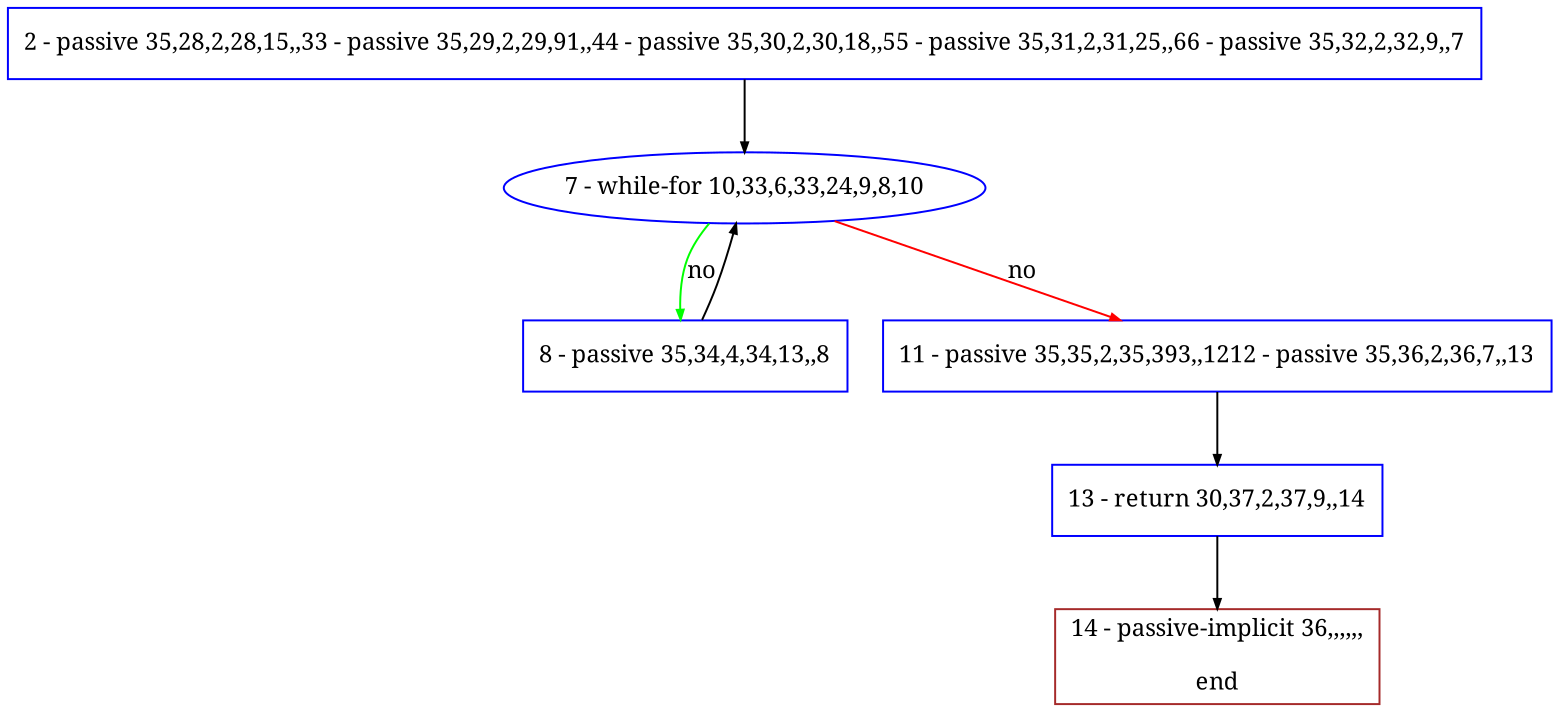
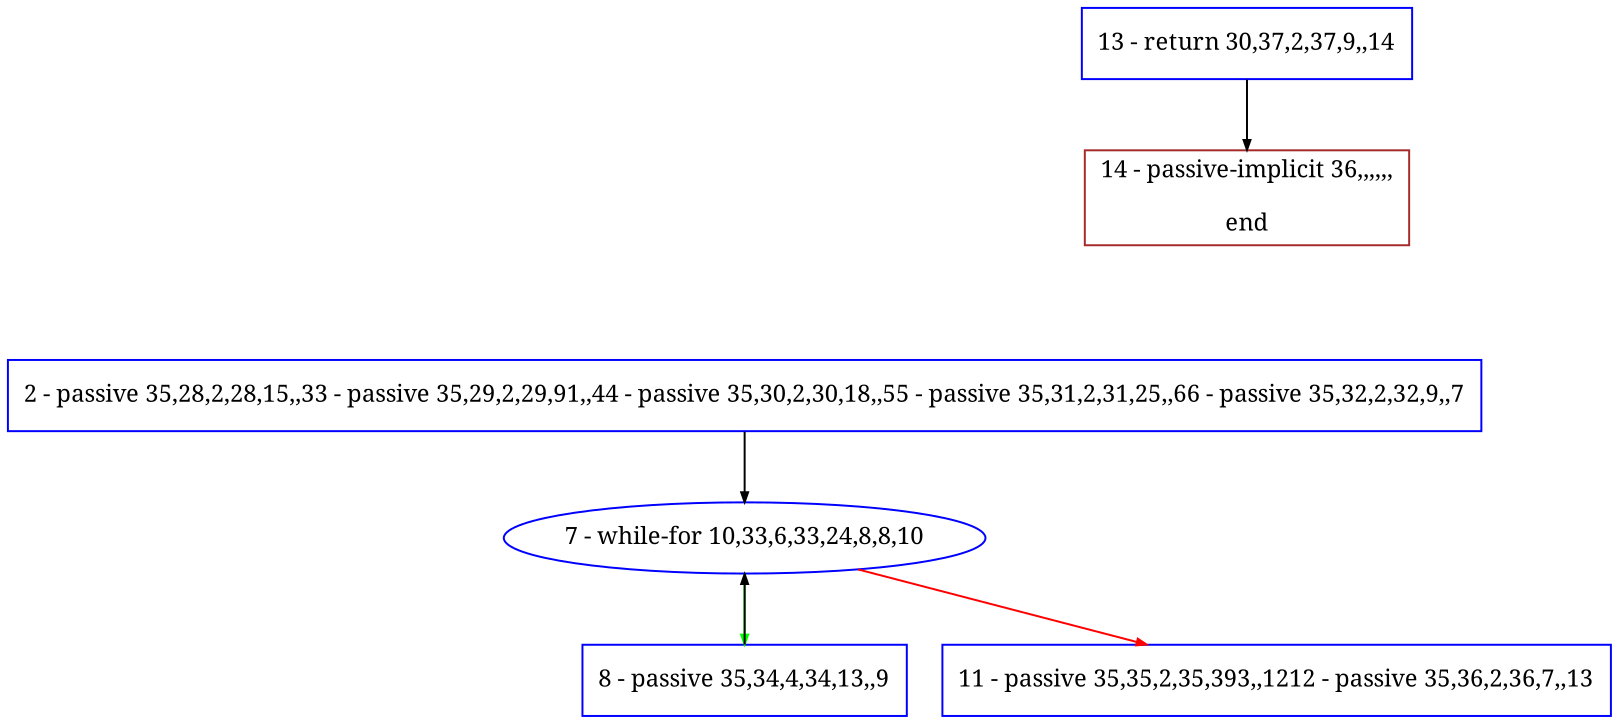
(745, 188) -> (745, 538)
(685, 356) -> (745, 680)
(1217, 423) -> none
